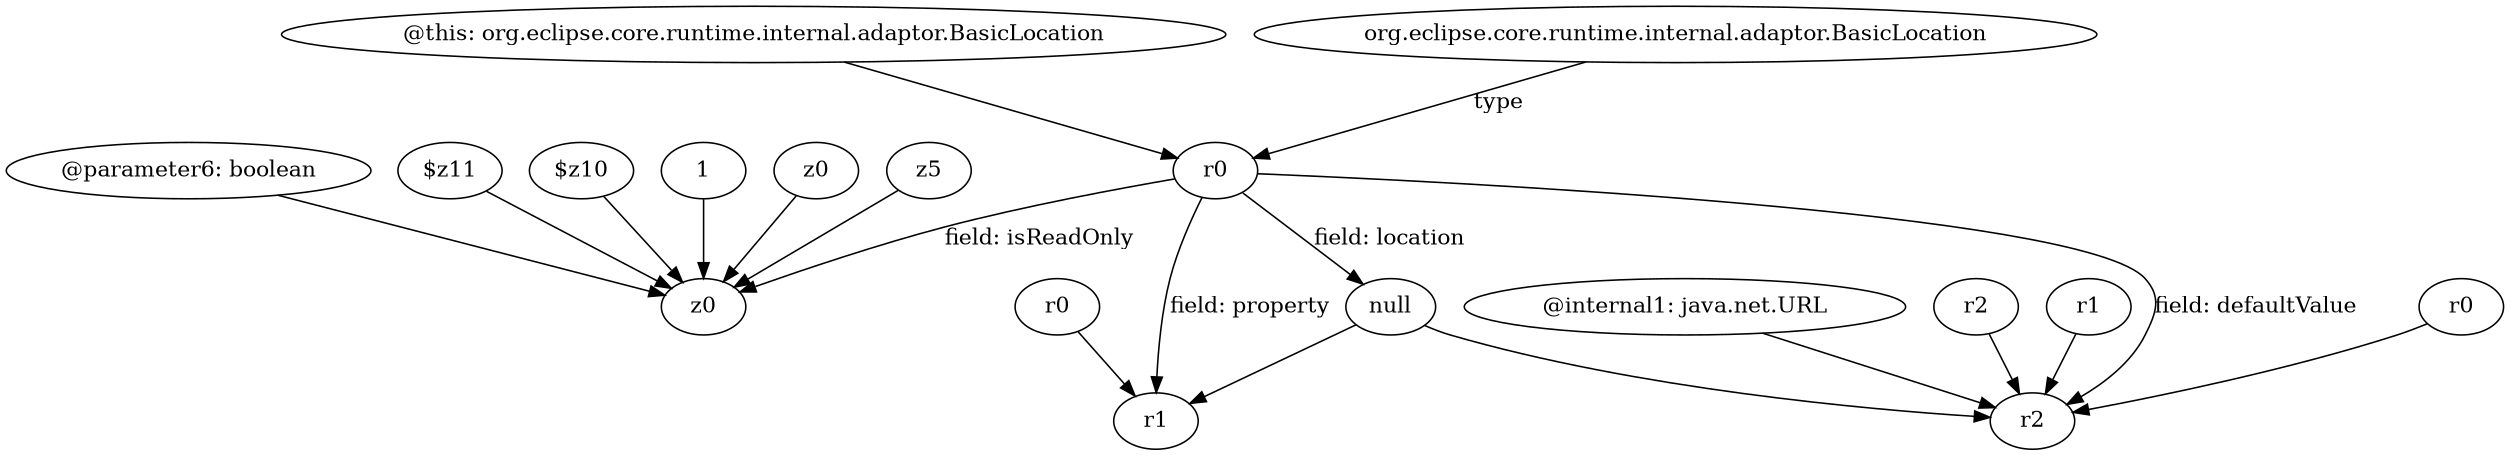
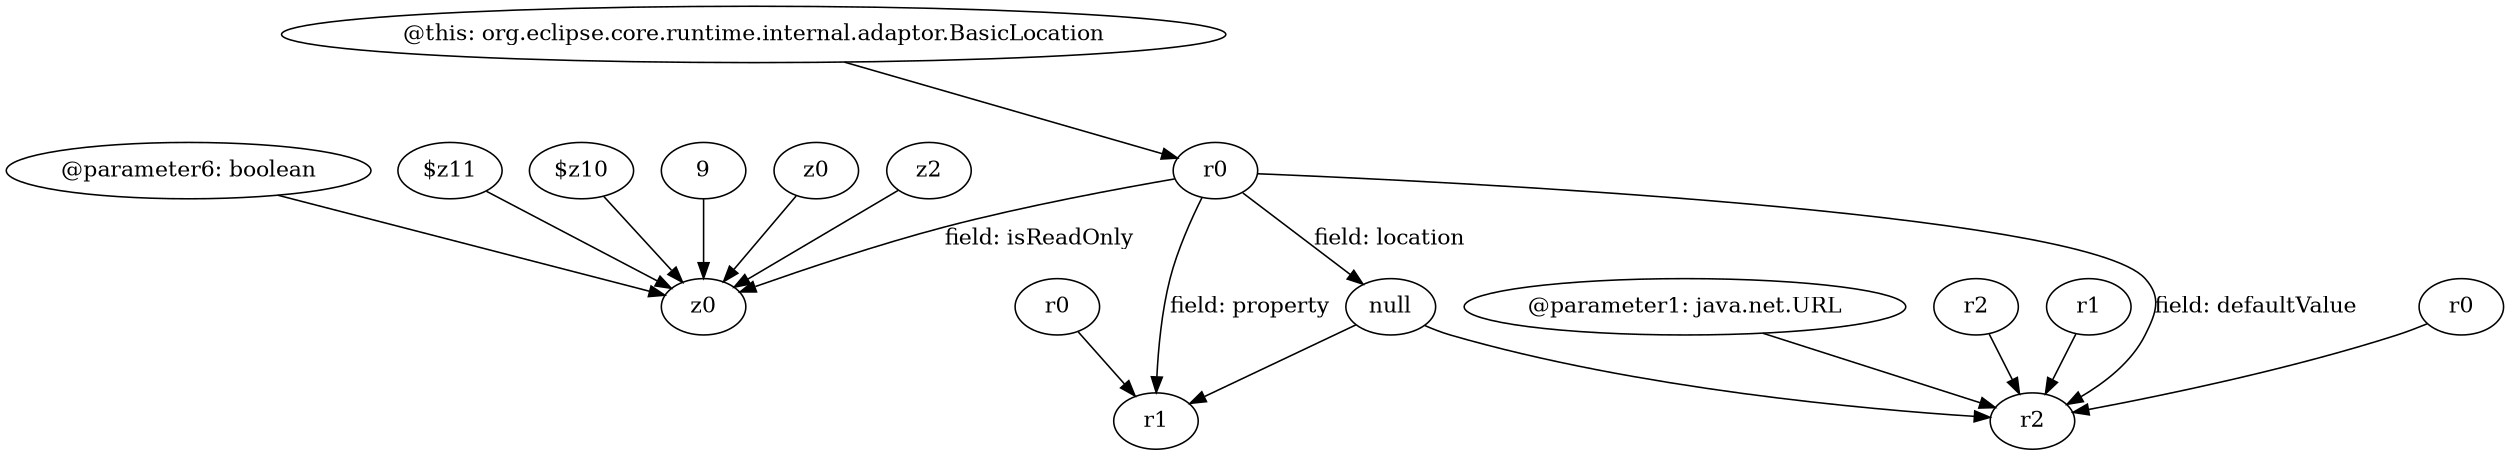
(1676, 34) -> none
(704, 171) -> (704, 171)
(929, 171) -> (929, 171)
(1685, 307) -> (1685, 307)
